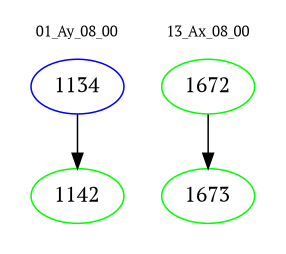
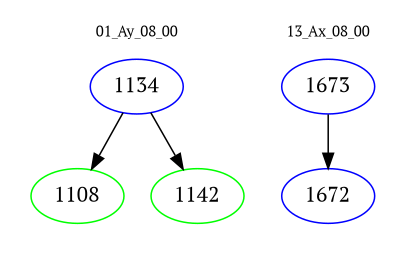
(208, 87) -> (328, 196)
(208, 134) -> (328, 134)
none -> (77, 196)
(208, 196) -> (328, 87)
